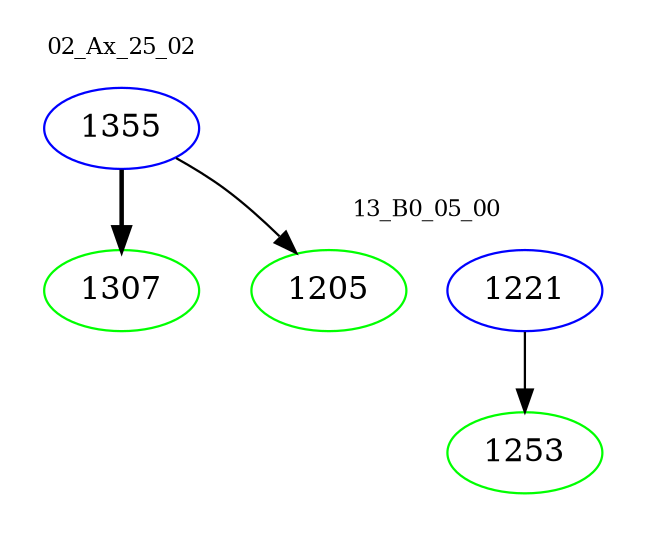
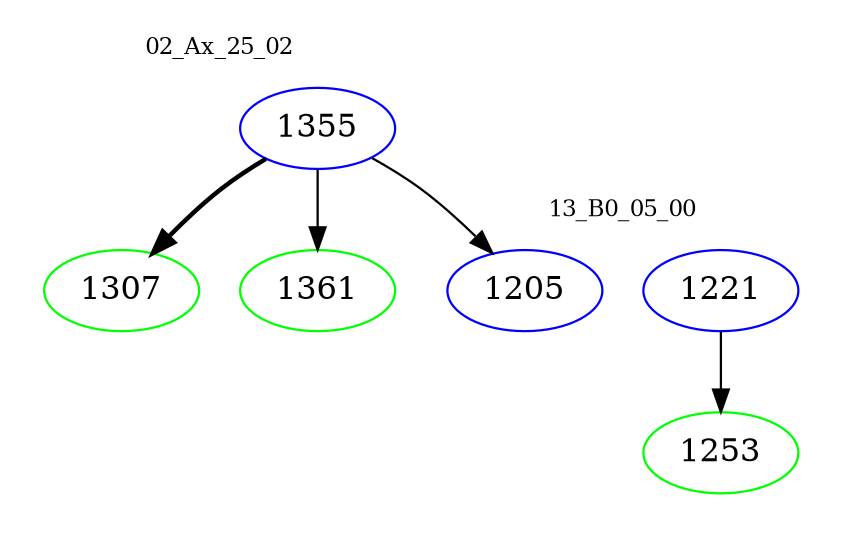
none -> (318, 291)
(329, 291) -> (525, 291)
